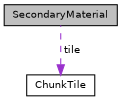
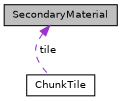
(61, 45) -> (36, 56)
